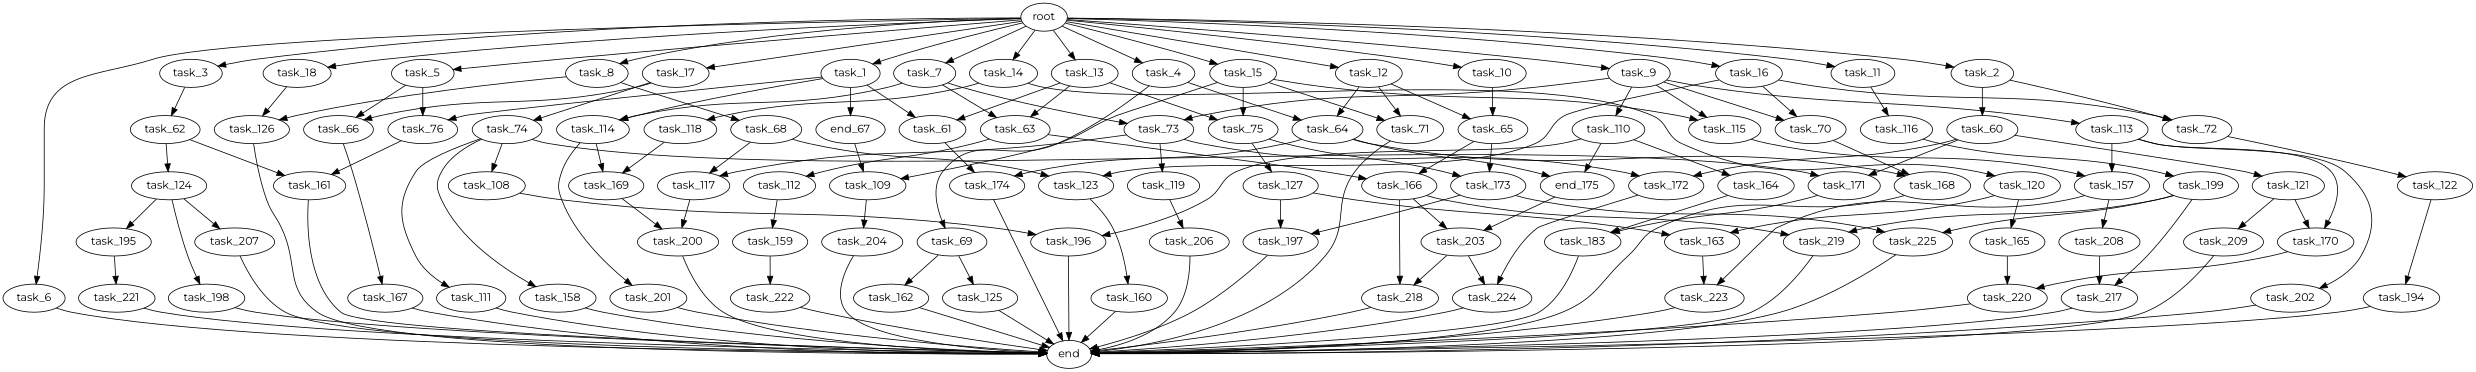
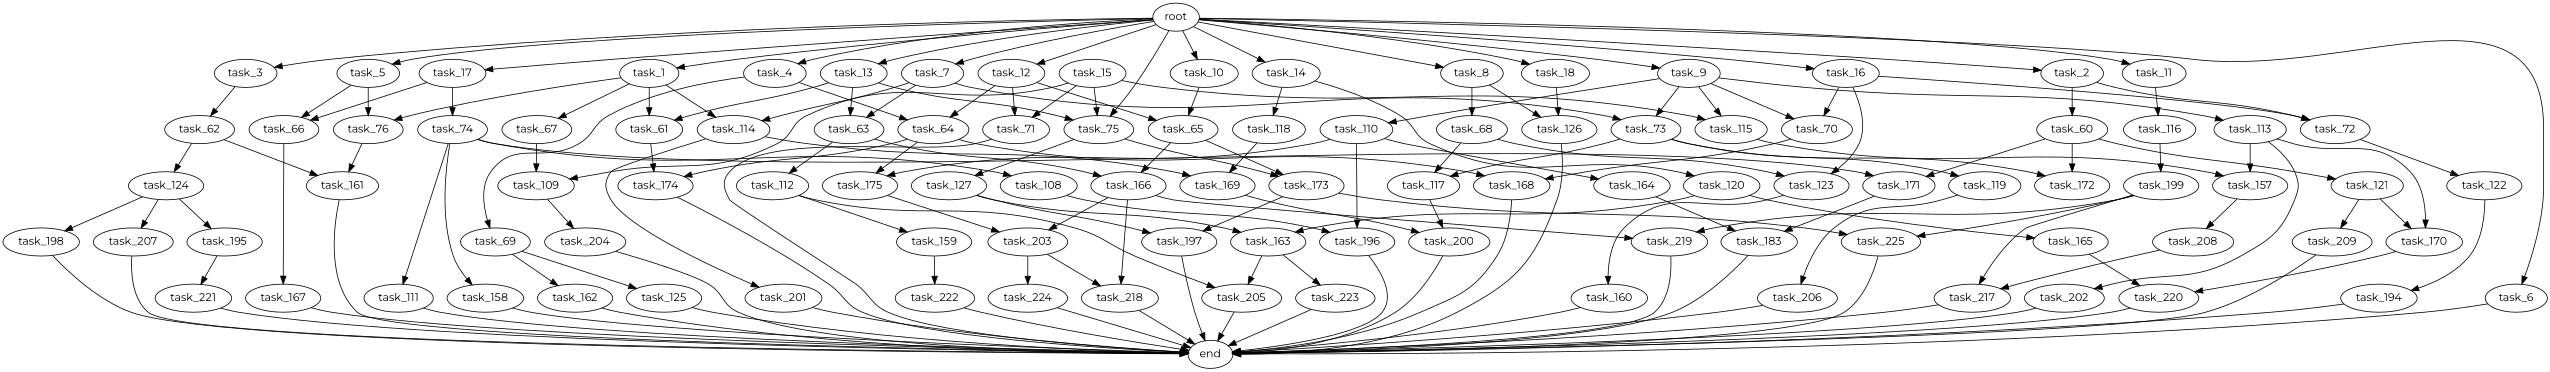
(1138, 42) -> (1144, 72)
(850, 130) -> (537, 130)
(1577, 186) -> (860, 186)
(1902, 202) -> none
(1546, 224) -> none
none -> (1242, 298)
